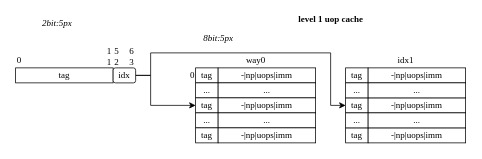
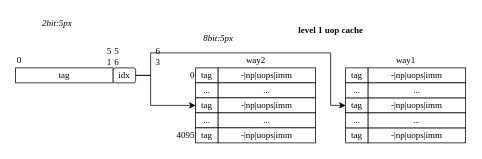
(330, 19) -> (330, 30)
(109, 57) -> (109, 57)
(117, 57) -> (117, 57)
(135, 57) -> (162, 57)
(256, 60) -> (256, 60)
(406, 60) -> (406, 60)
none -> (180, 135)
